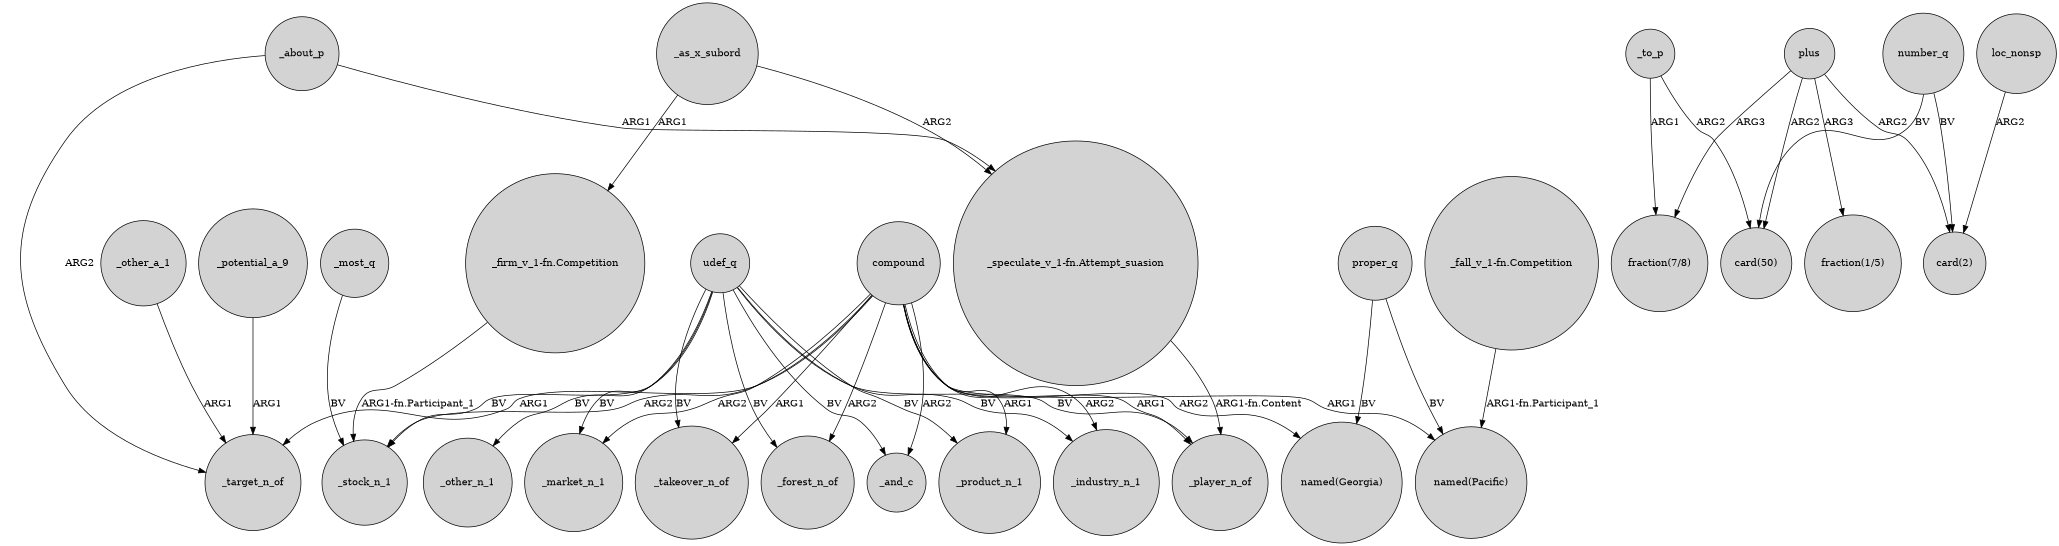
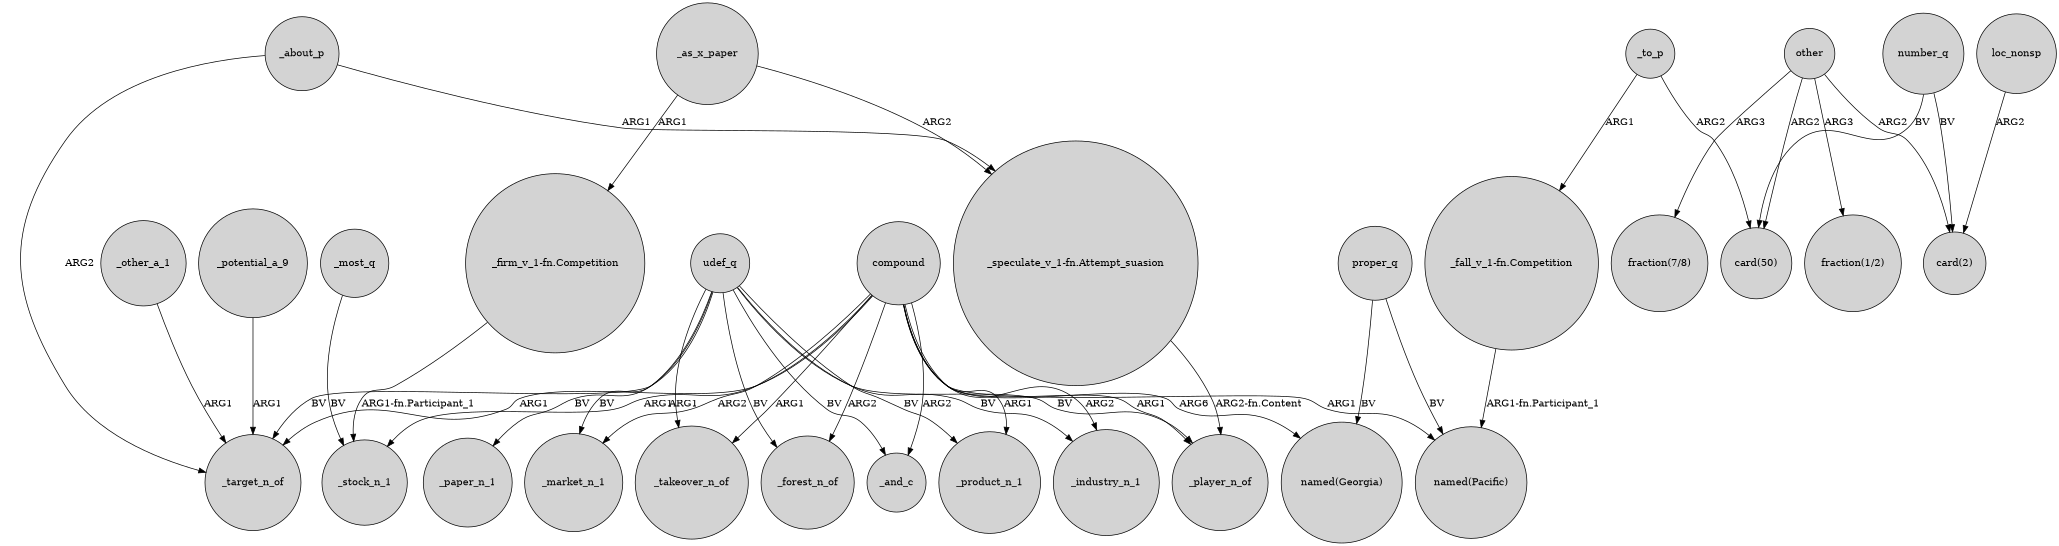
(707, 54) -> (707, 54)
(1810, 54) -> (1810, 54)
(1652, 143) -> (1600, 129)
(1853, 263) -> (1853, 263)
(516, 395) -> (514, 393)
(659, 404) -> (659, 404)
(684, 404) -> (684, 404)
(1194, 404) -> (1194, 404)
(1259, 404) -> (1259, 404)
(468, 483) -> (468, 483)
